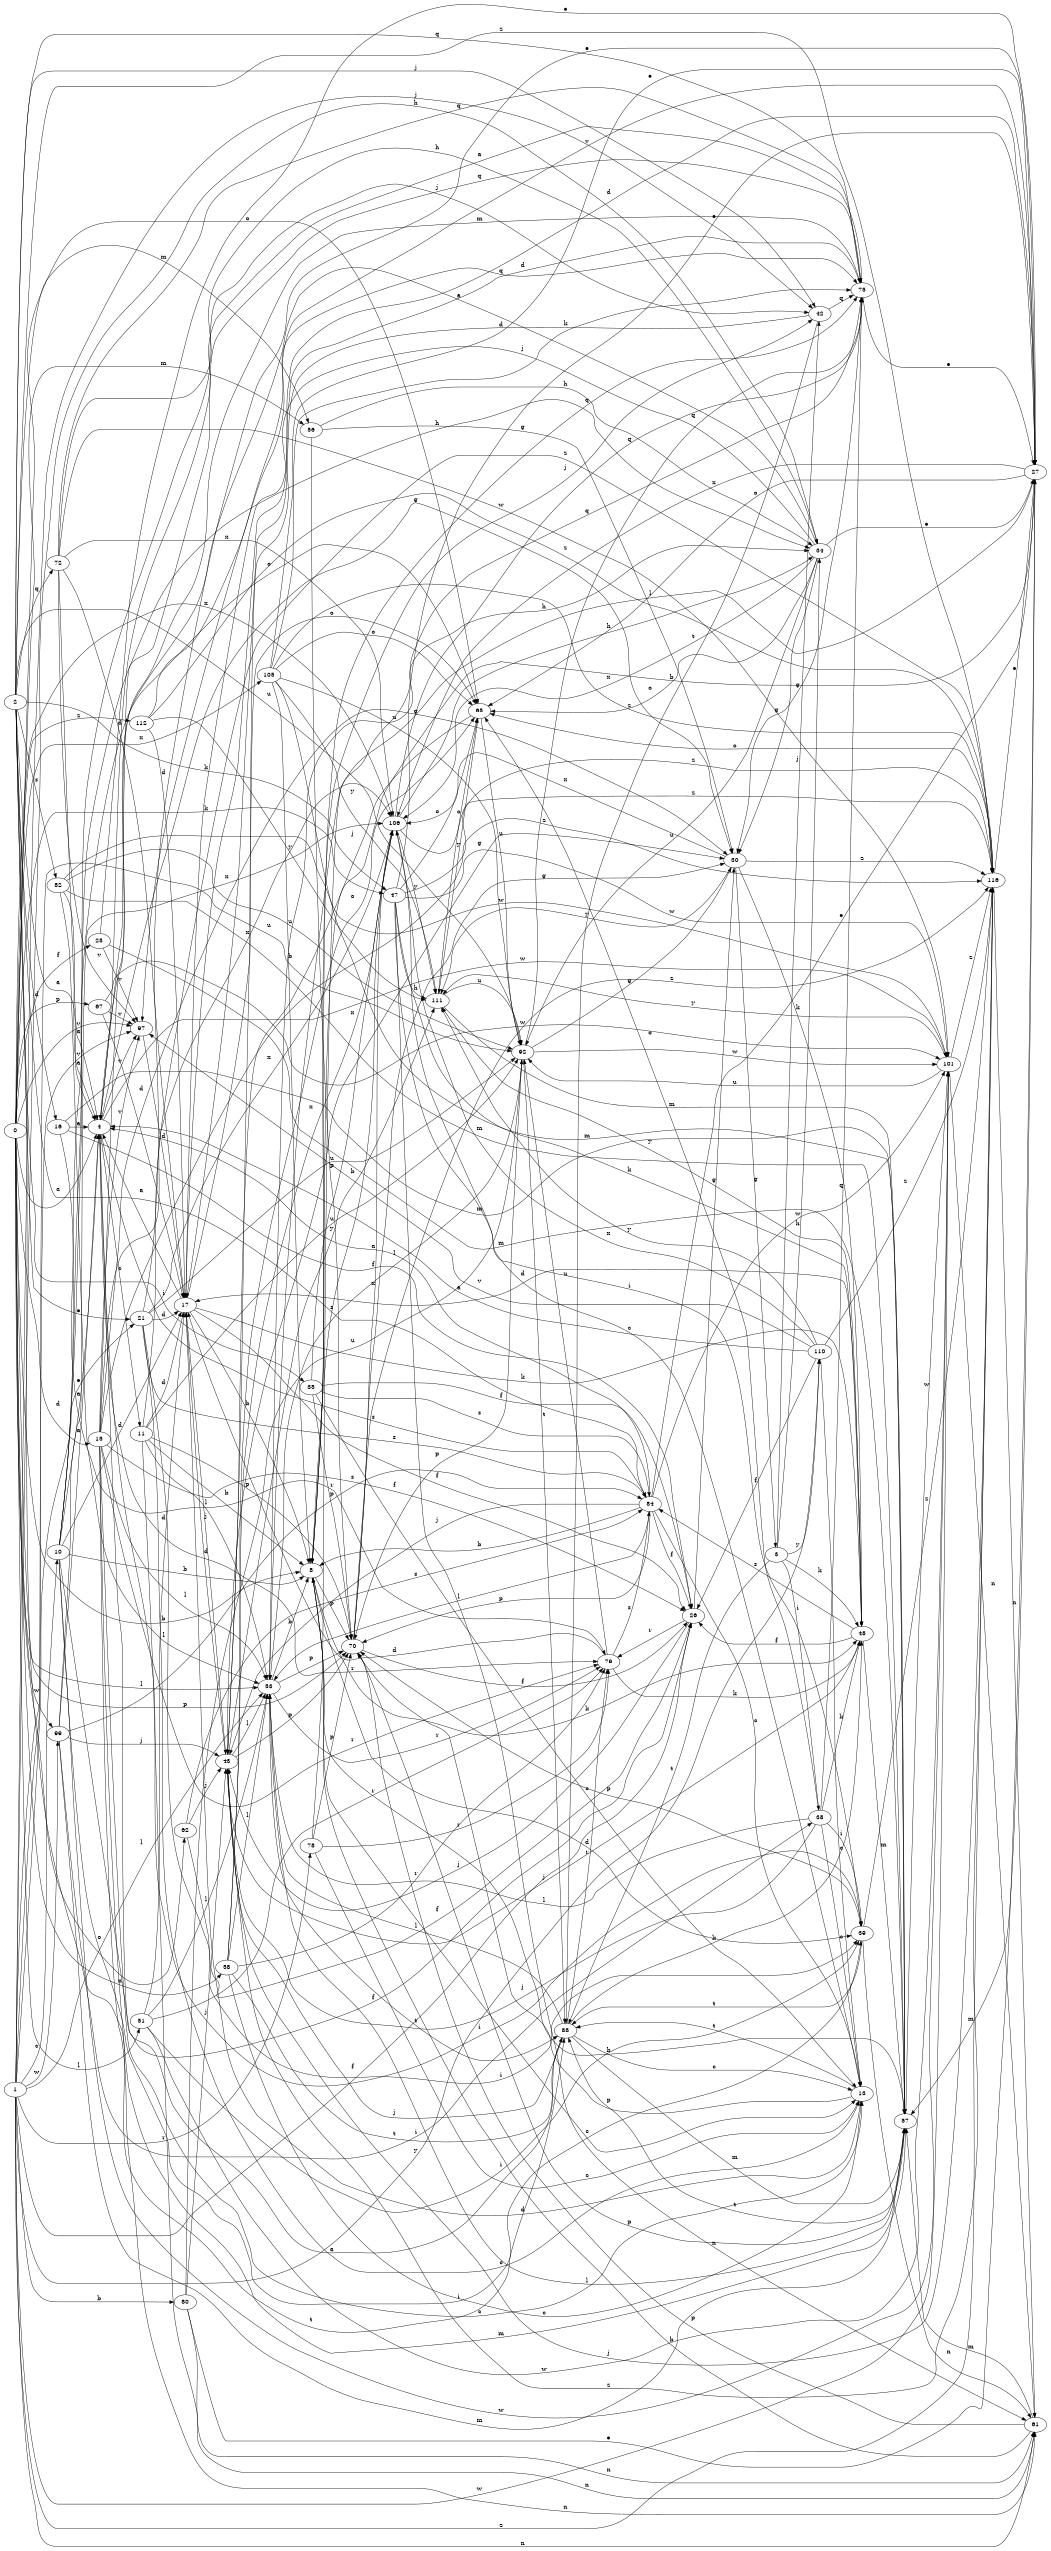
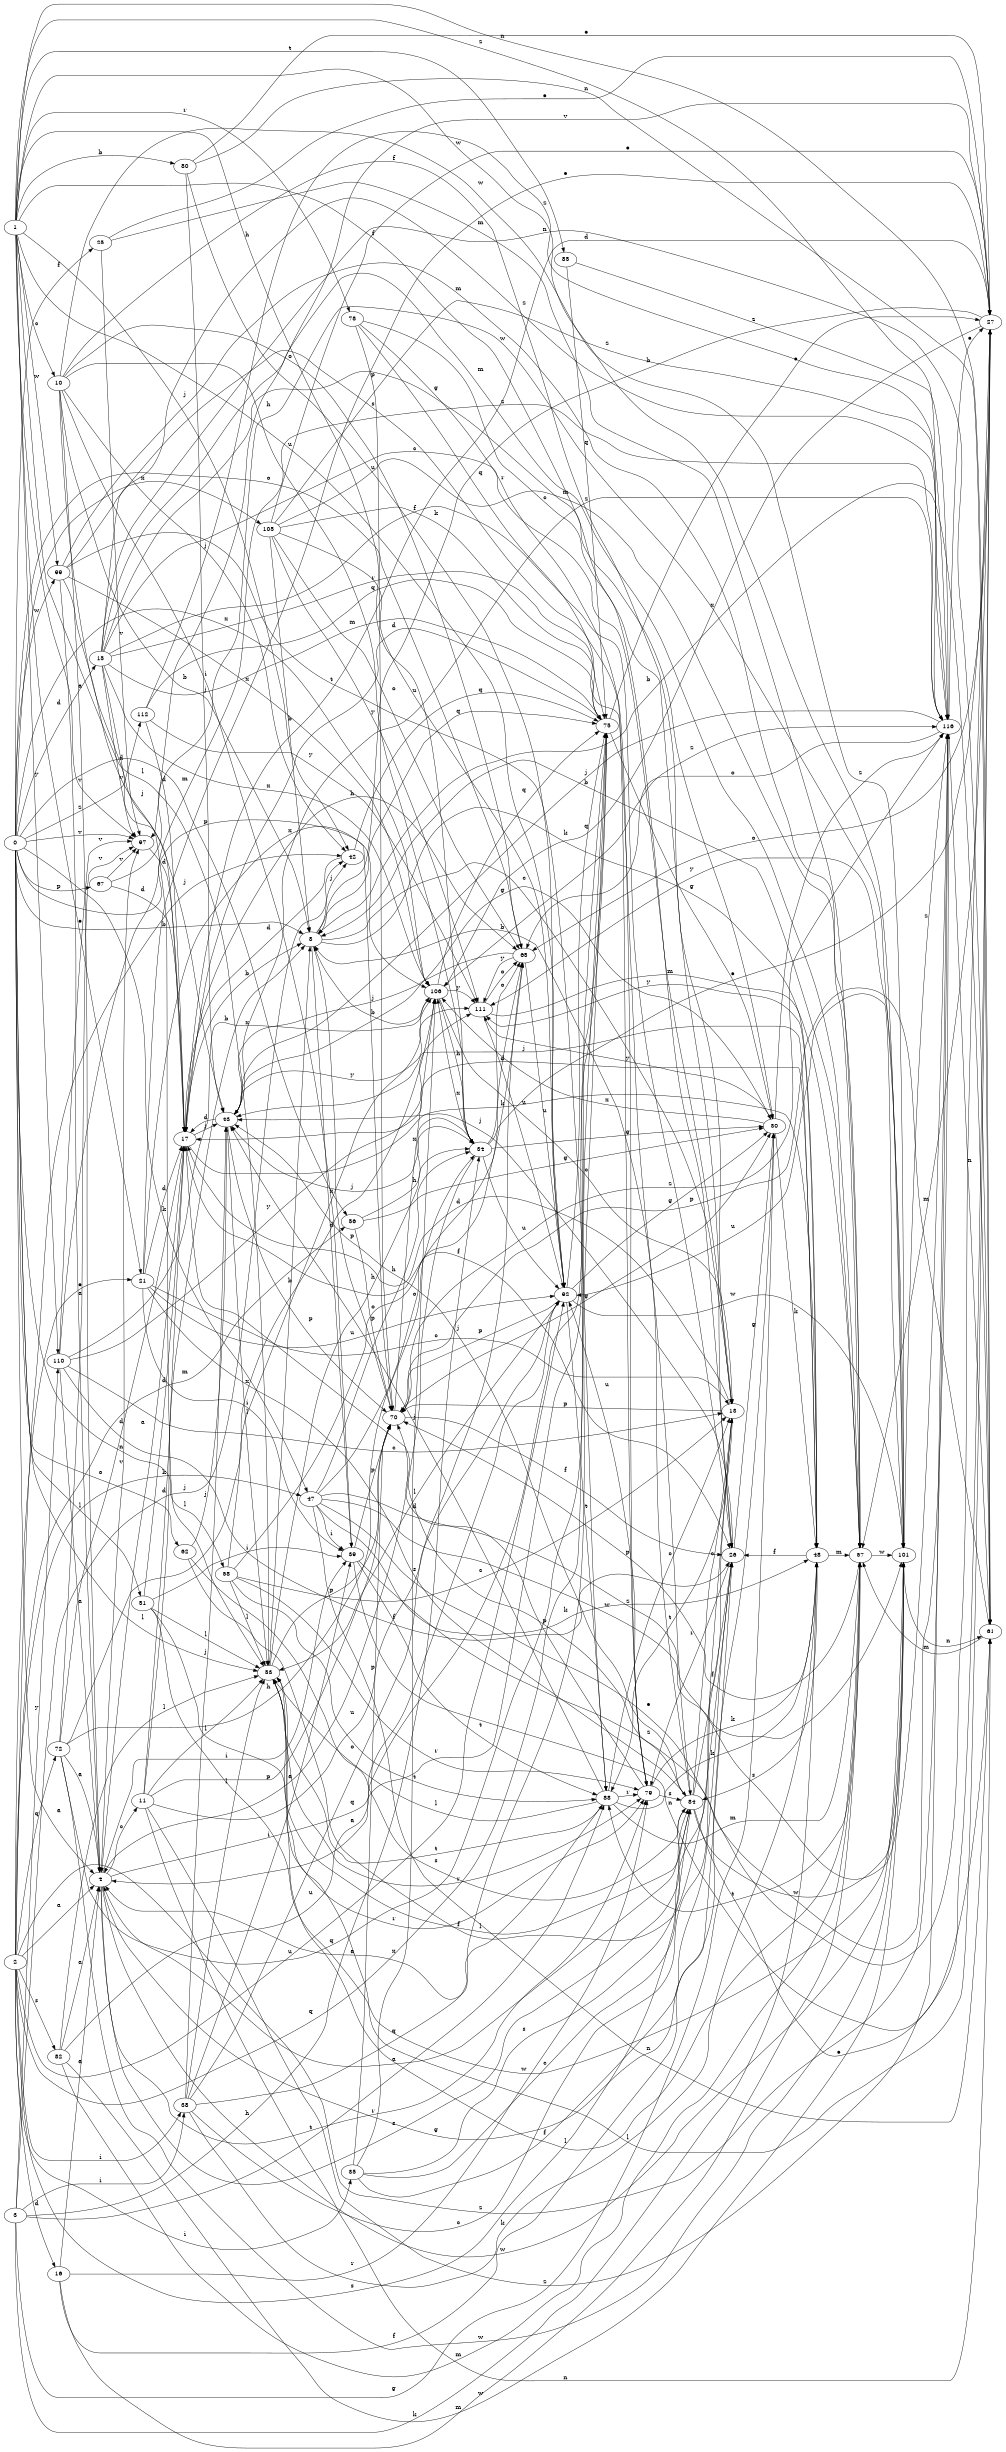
none -> (566, 260)
(332, 613) -> (352, 794)
(402, 953) -> (395, 1296)
(578, 1148) -> none
(756, 1205) -> (666, 2080)
